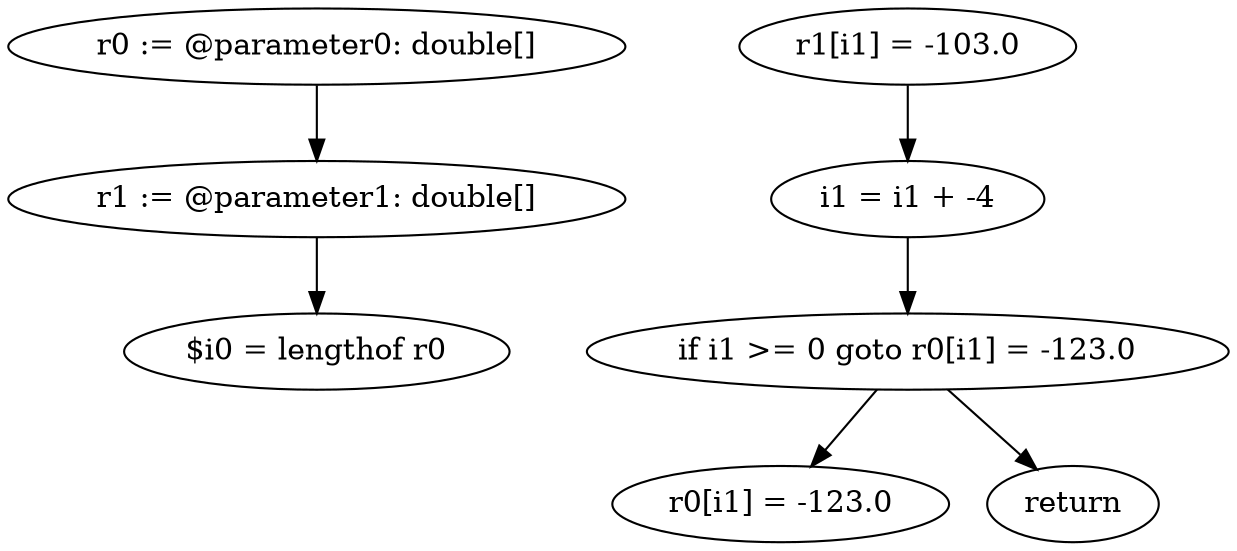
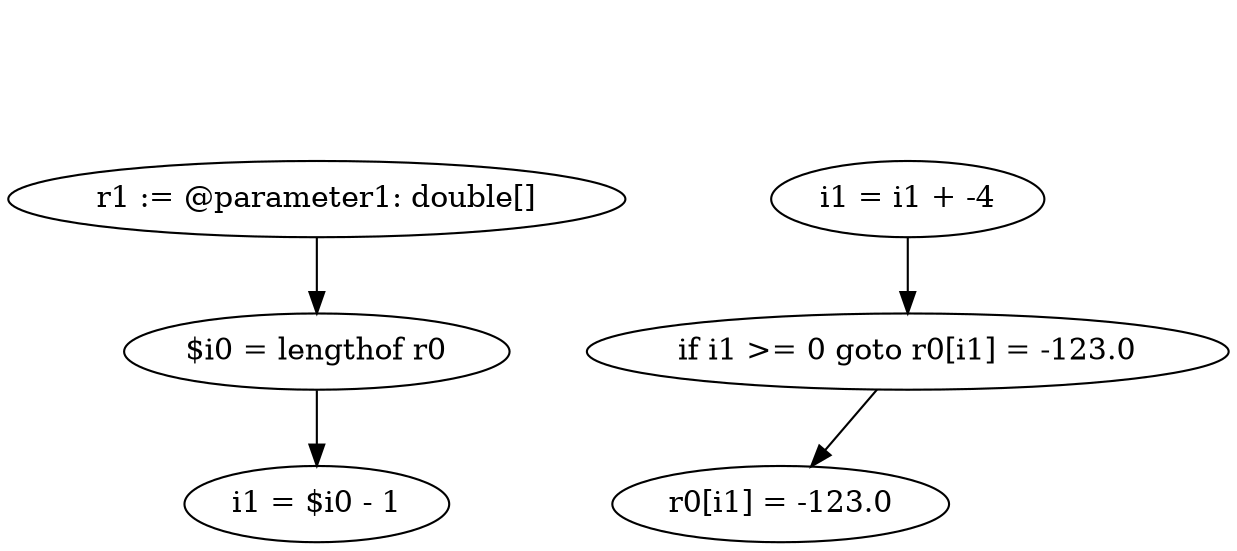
(317, 47) -> none
(908, 47) -> none
none -> (317, 504)
(1073, 504) -> none
